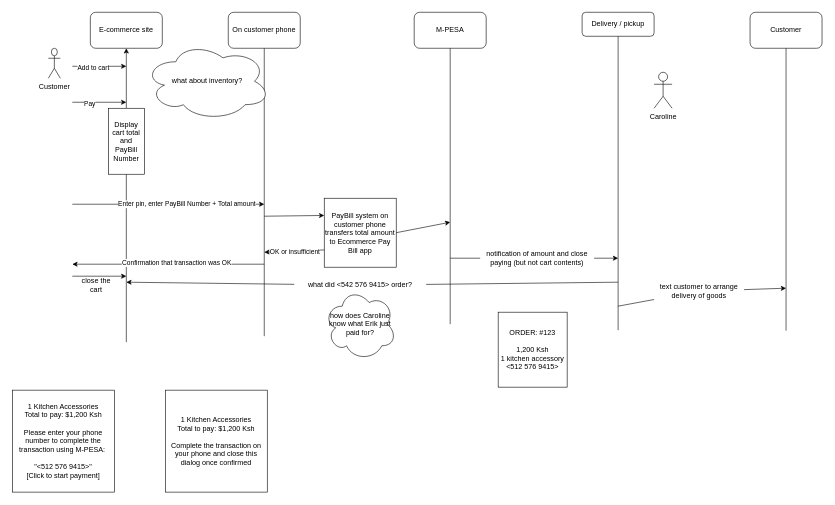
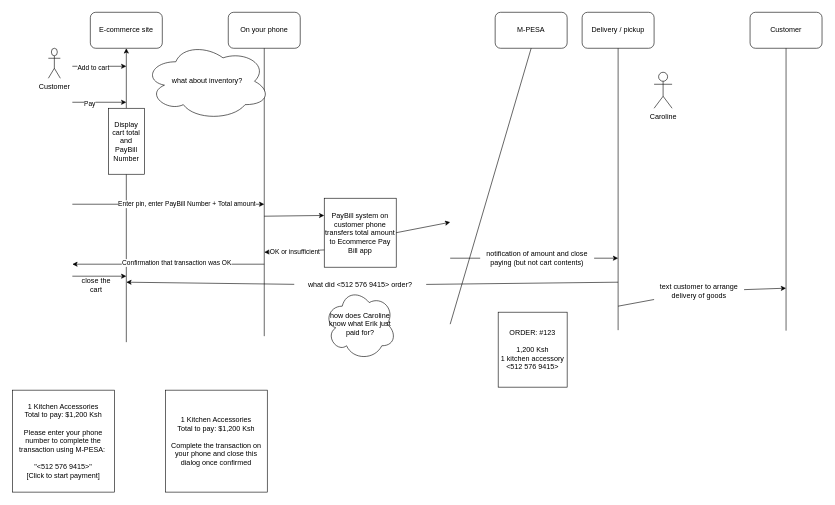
(618, 24) -> (618, 30)
(264, 30) -> (264, 30)
(450, 30) -> (531, 30)
(360, 285) -> (360, 285)
